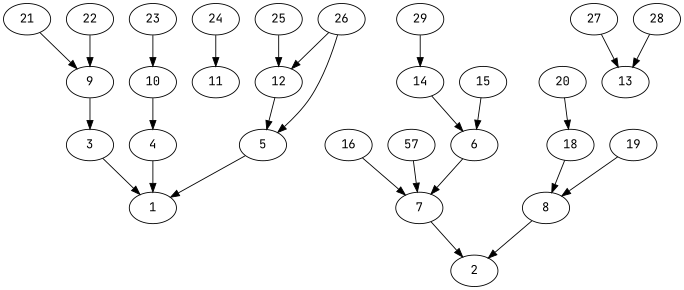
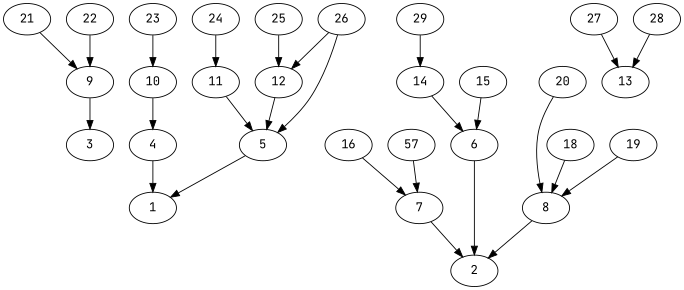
(566, 109) -> (537, 139)
none -> (237, 110)
(118, 173) -> none
(450, 173) -> (474, 203)
